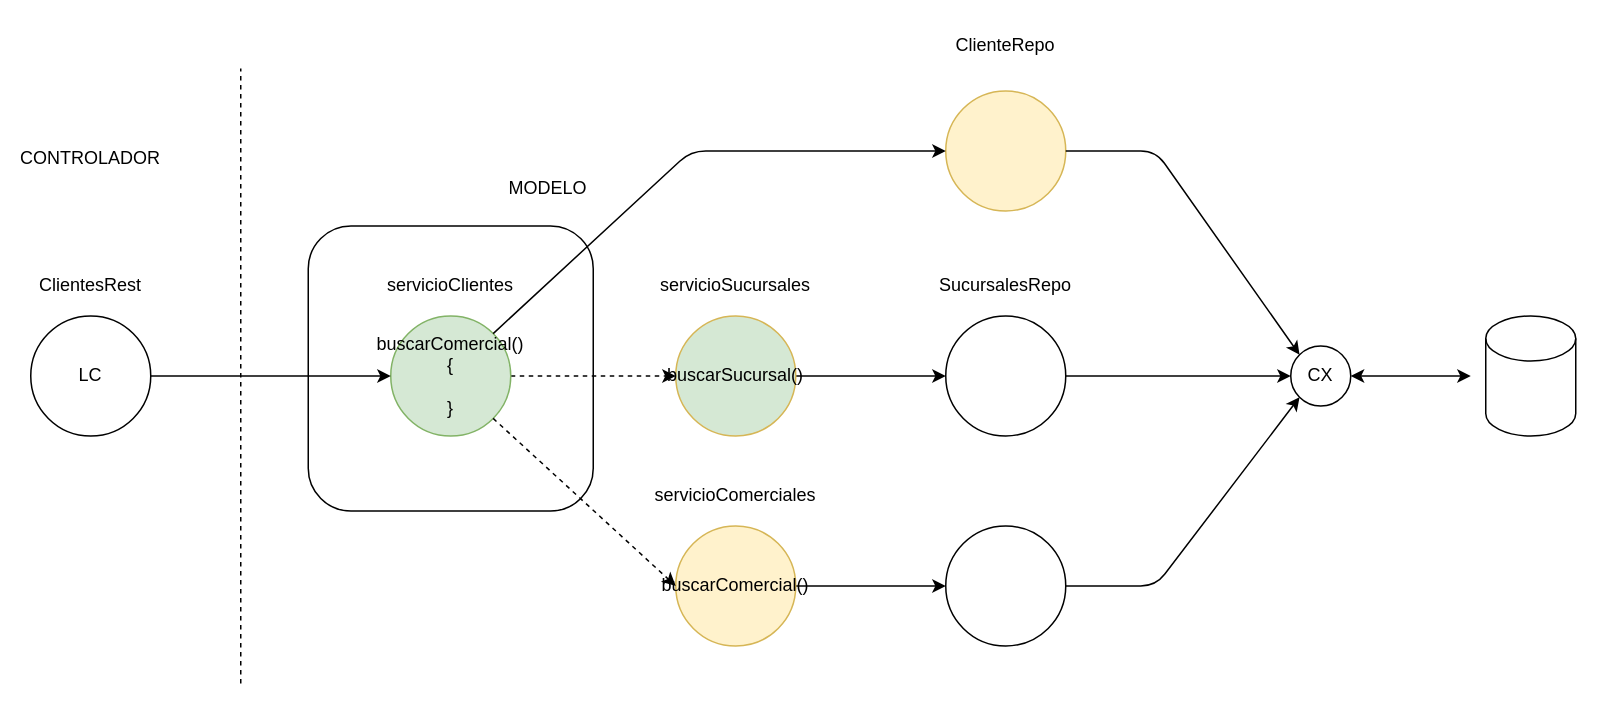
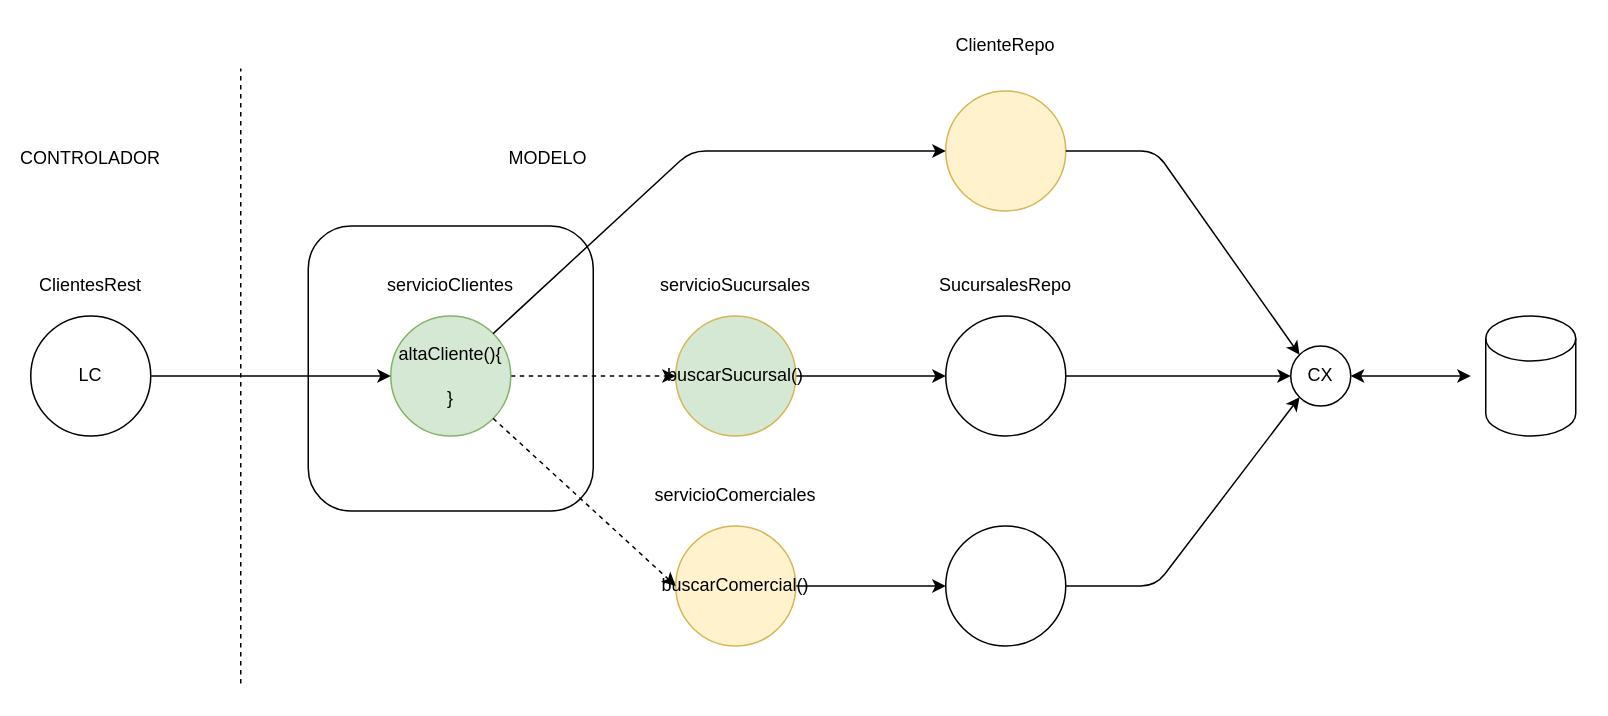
(548, 188) -> (548, 158)
(451, 376) -> (451, 376)
